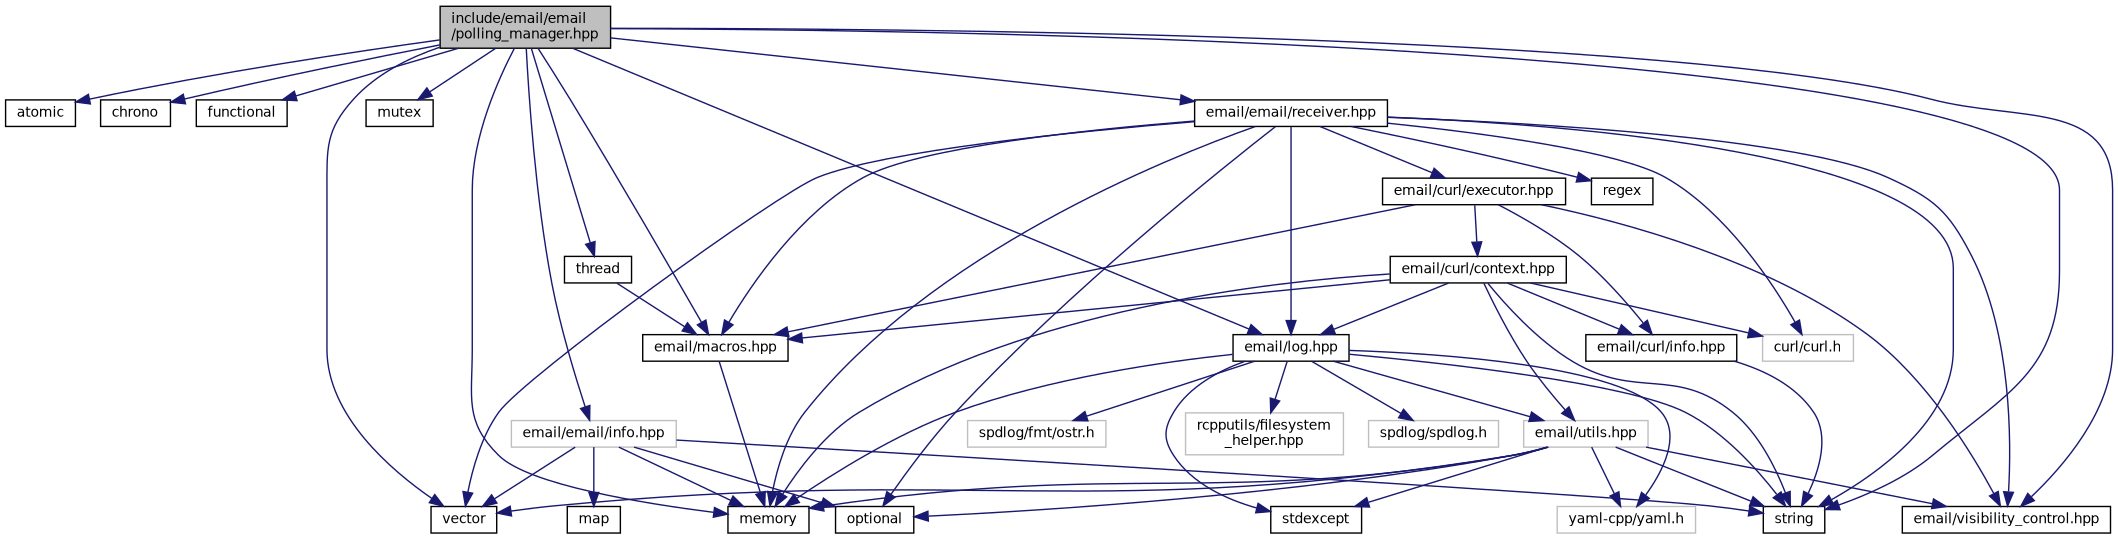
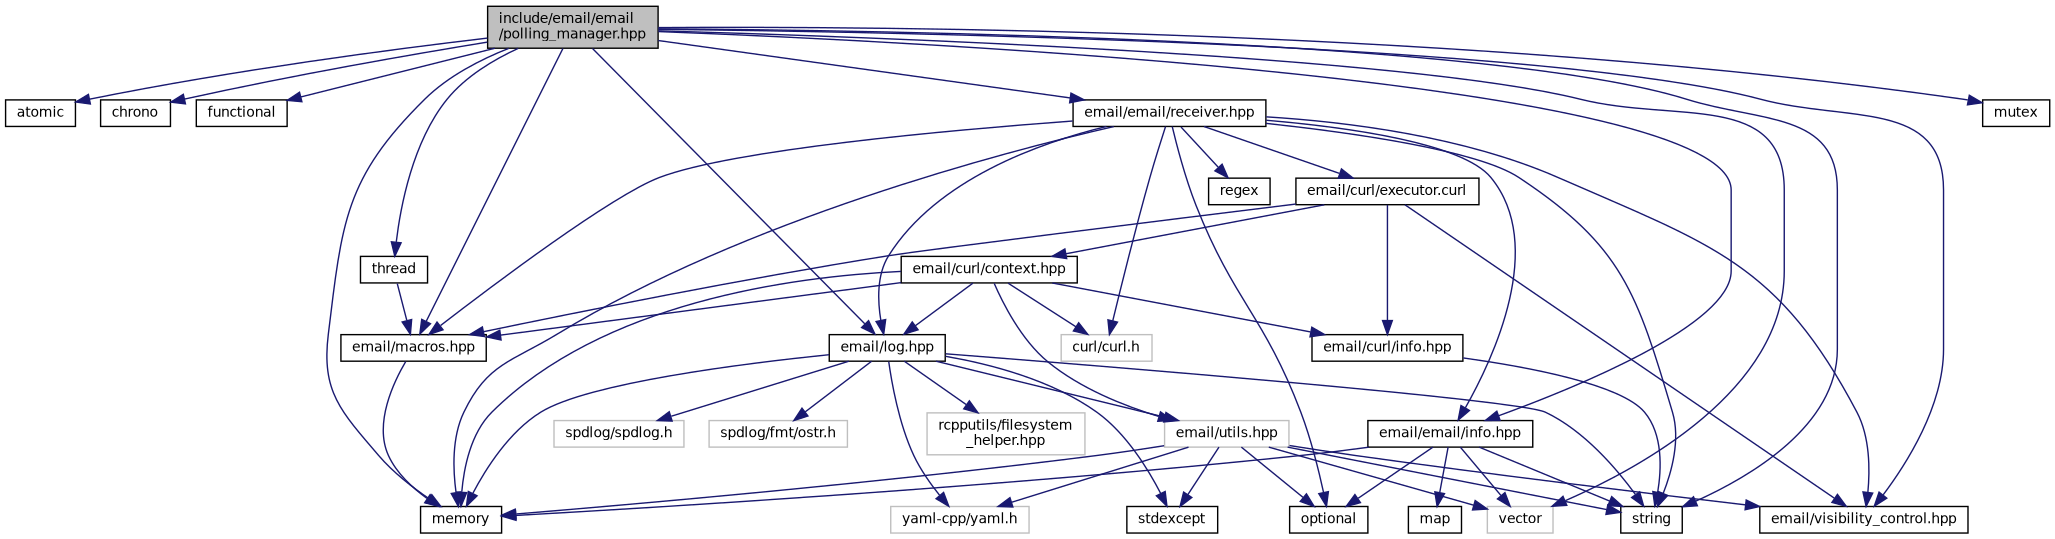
(1474, 191) -> (1387, 191)
(774, 203) -> (1493, 182)
(1645, 383) -> none
(594, 434) -> (1450, 434)
(464, 520) -> (1520, 520)
